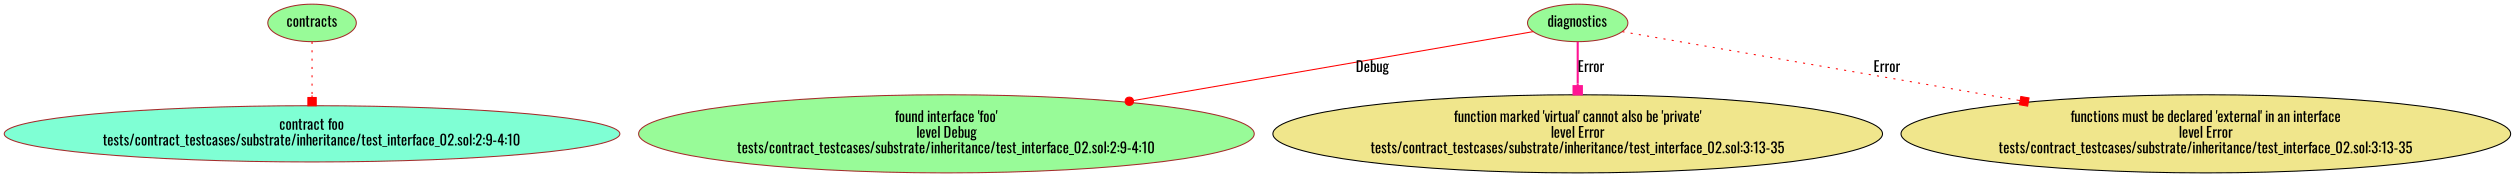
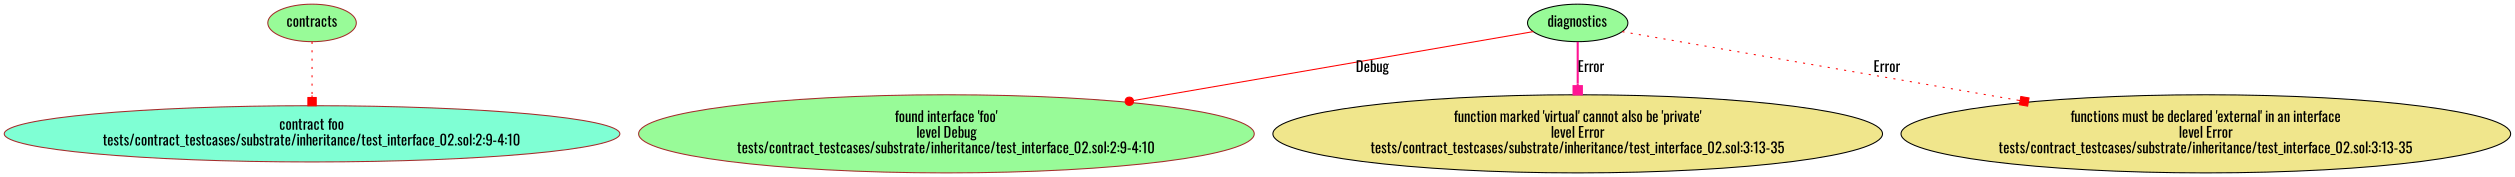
(1578, 23) -> (1578, 23)
